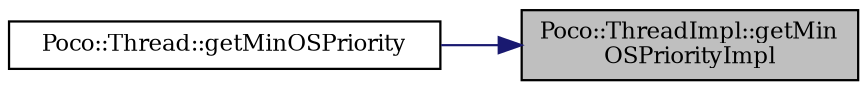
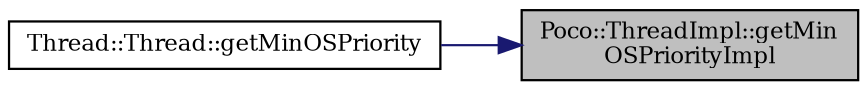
(225, 45) -> (225, 45)
